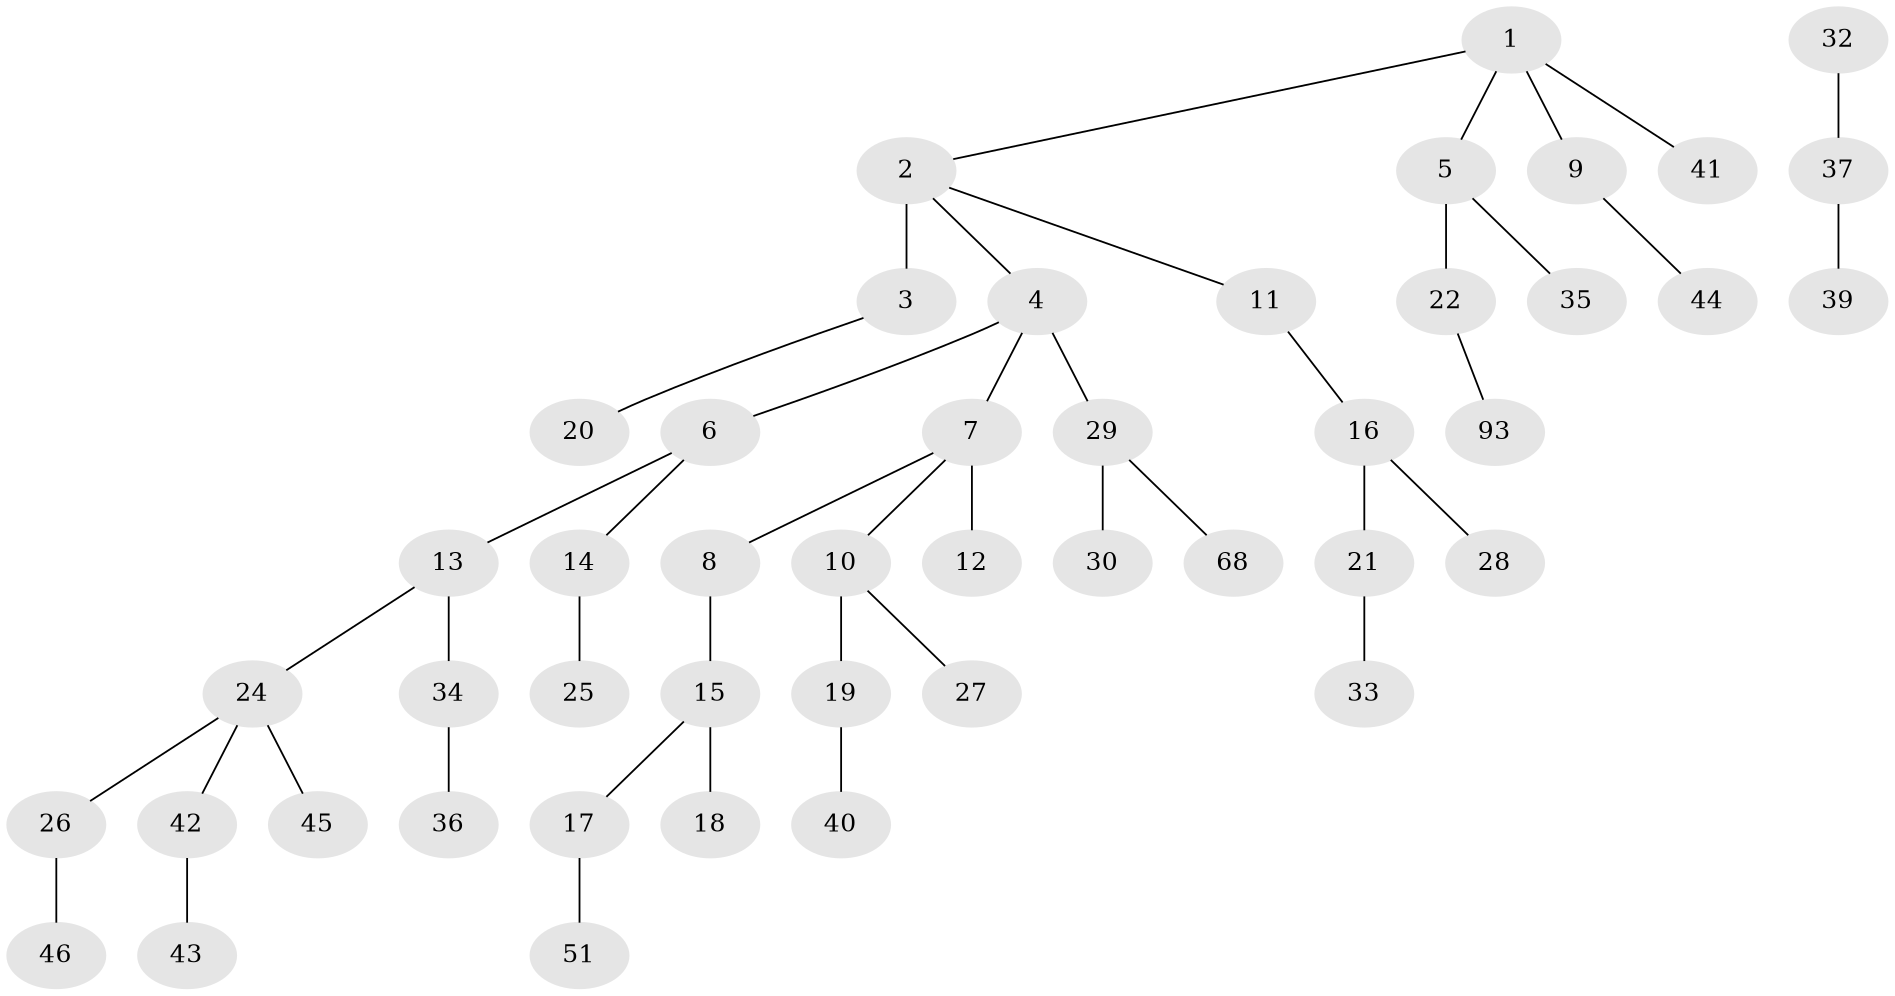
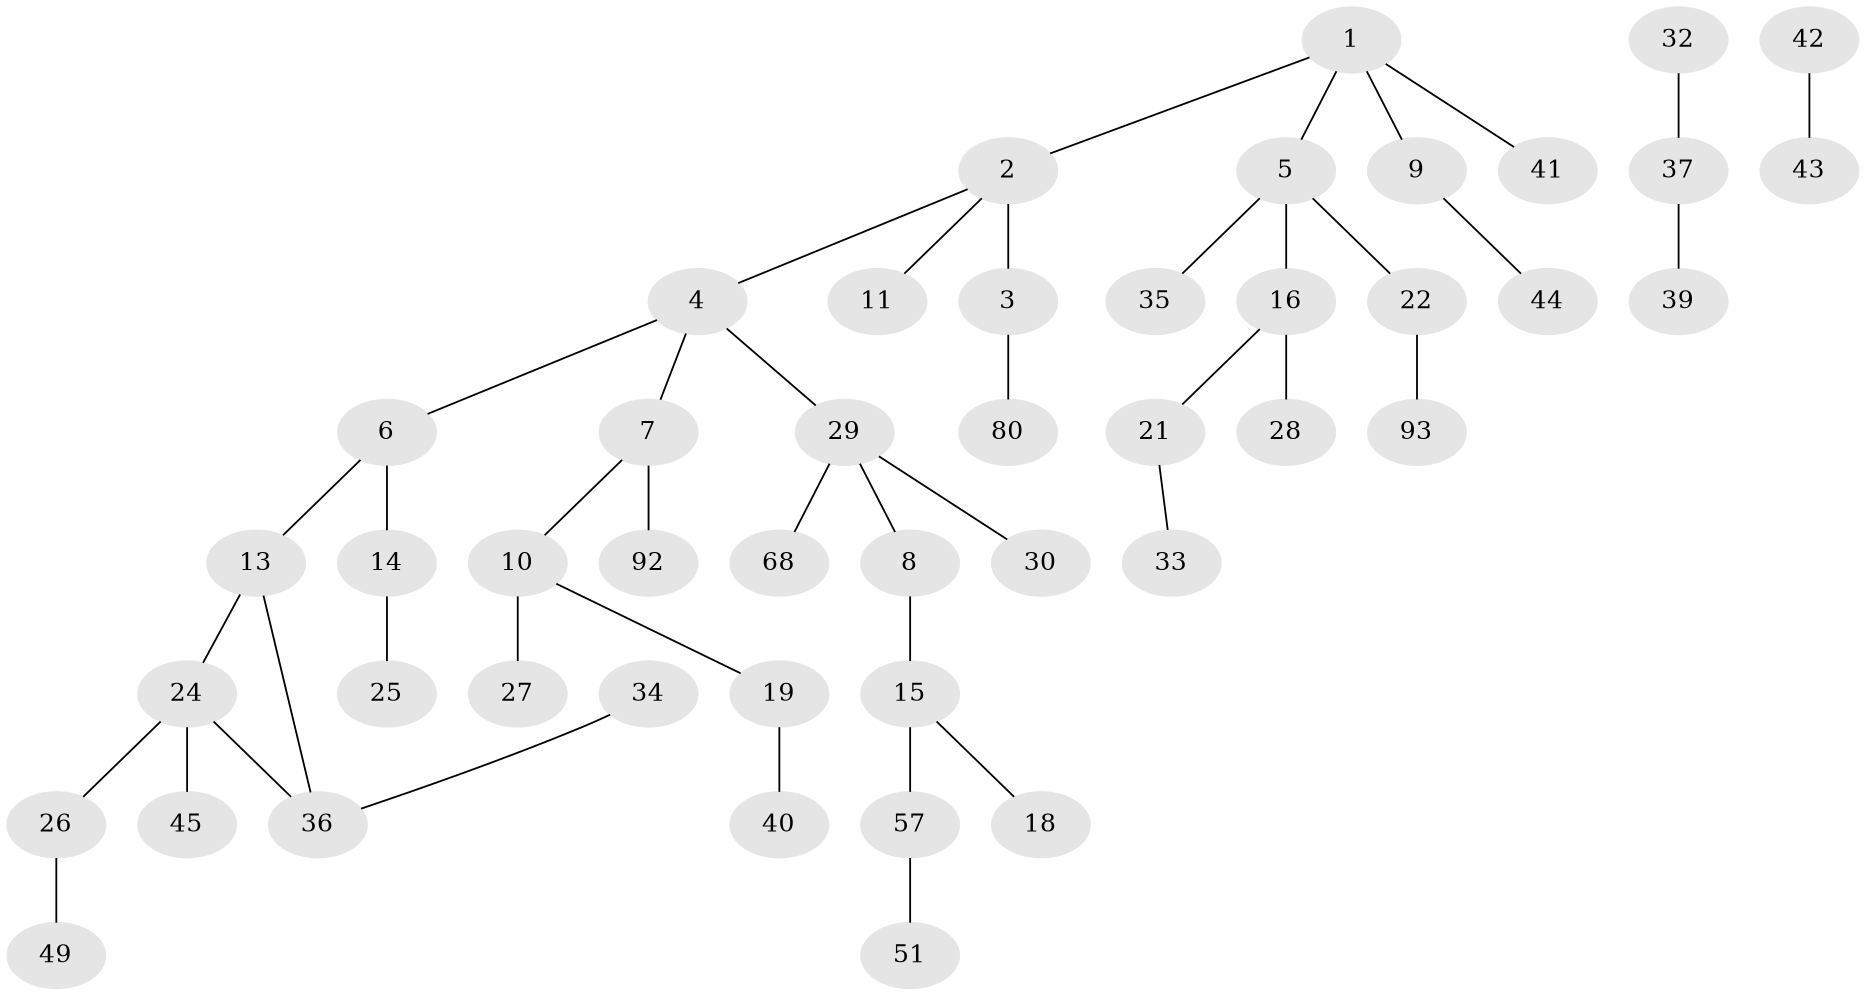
(1315, 367) -> (1286, 236)
(580, 432) -> (1008, 432)
(841, 498) -> (877, 498)
(972, 563) -> (649, 563)
(449, 629) -> (287, 694)
(220, 759) -> (252, 759)
(580, 825) -> (910, 825)
(56, 956) -> (56, 956)
